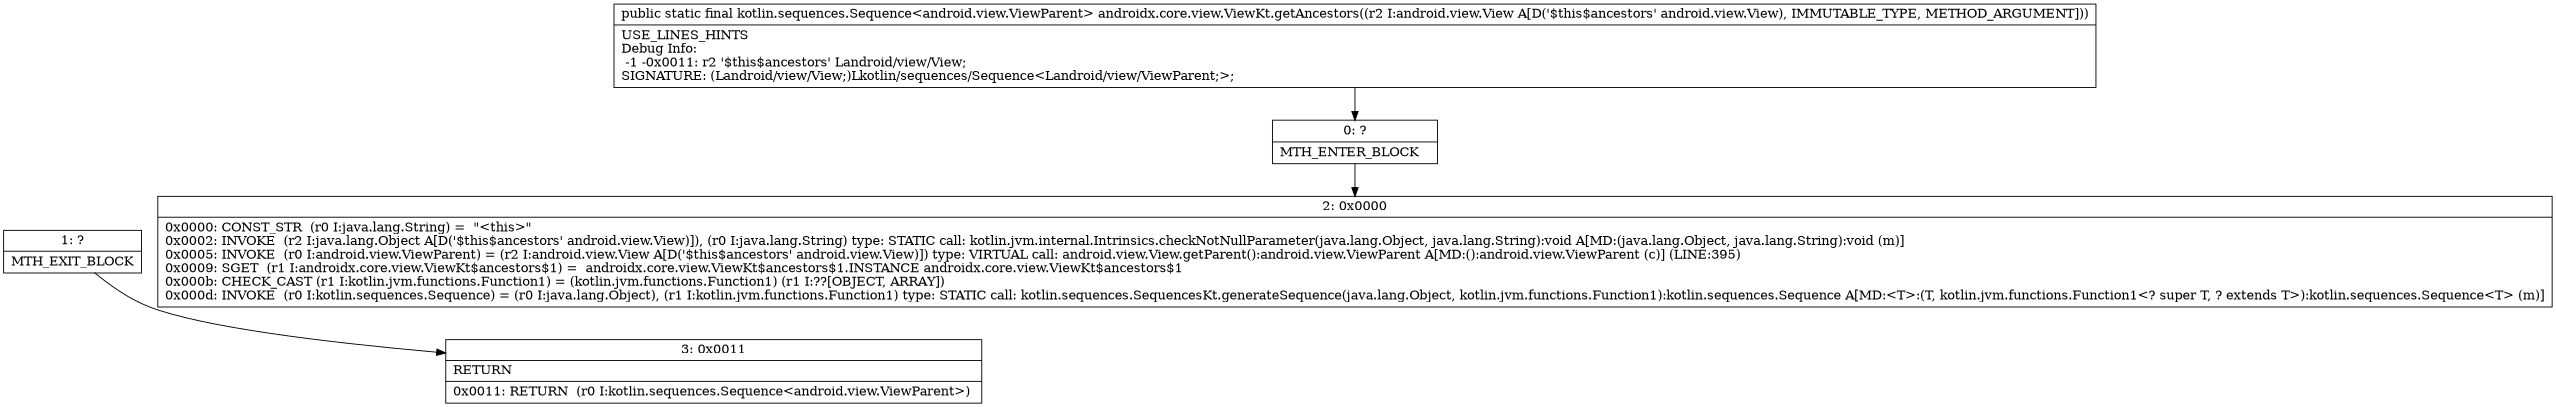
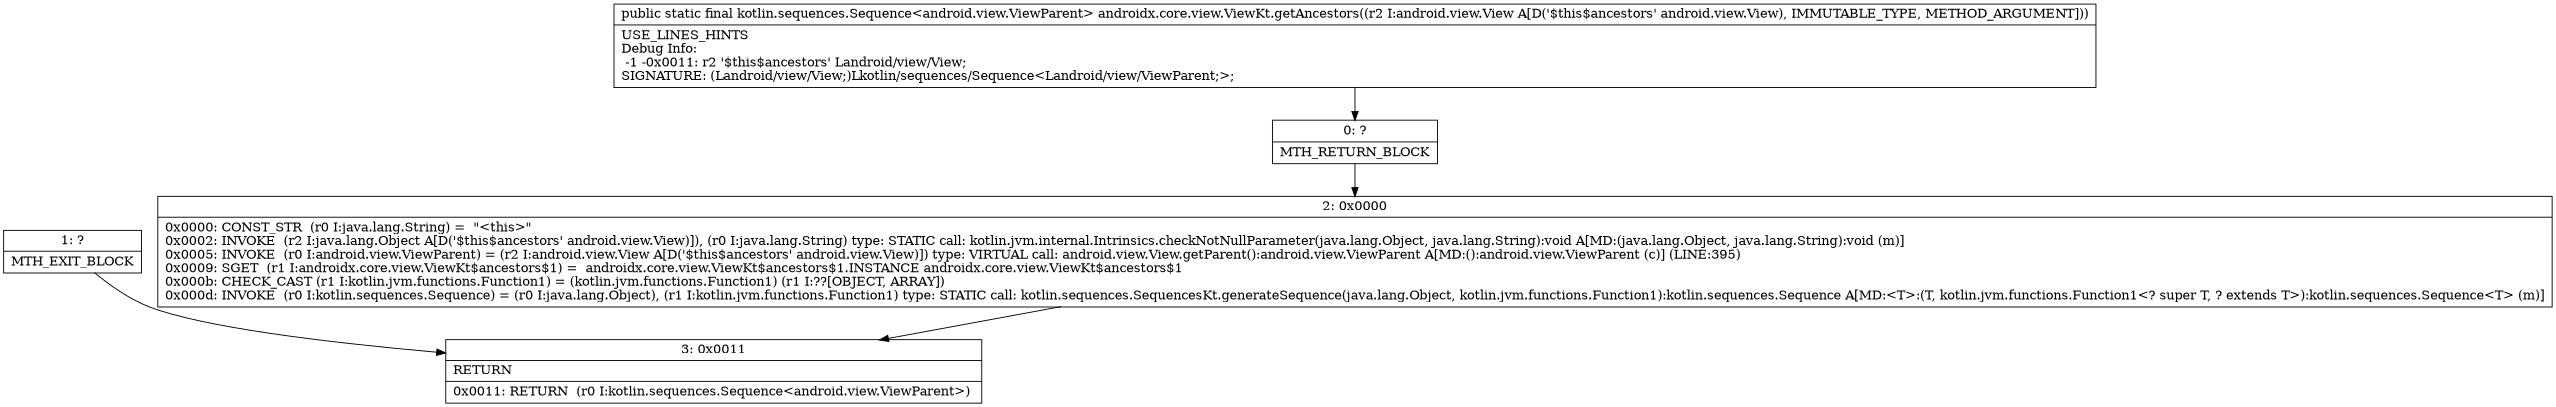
(1350, 152) -> (1355, 152)
none -> (975, 322)
